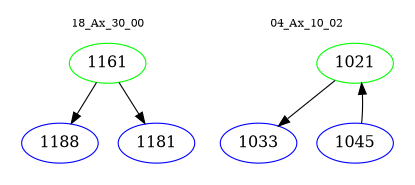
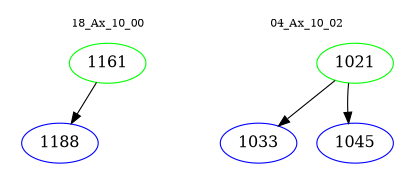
(108, 24) -> (108, 24)
(363, 109) -> (348, 98)
(156, 143) -> none
